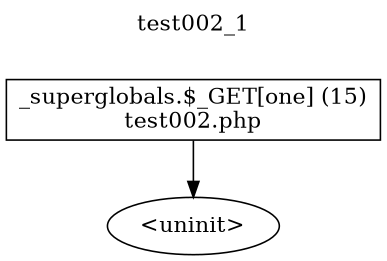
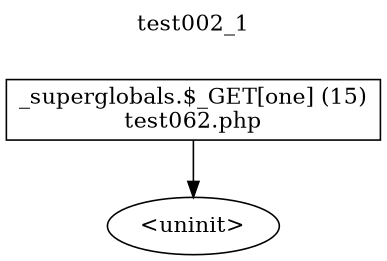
(193, 110) -> (193, 110)
